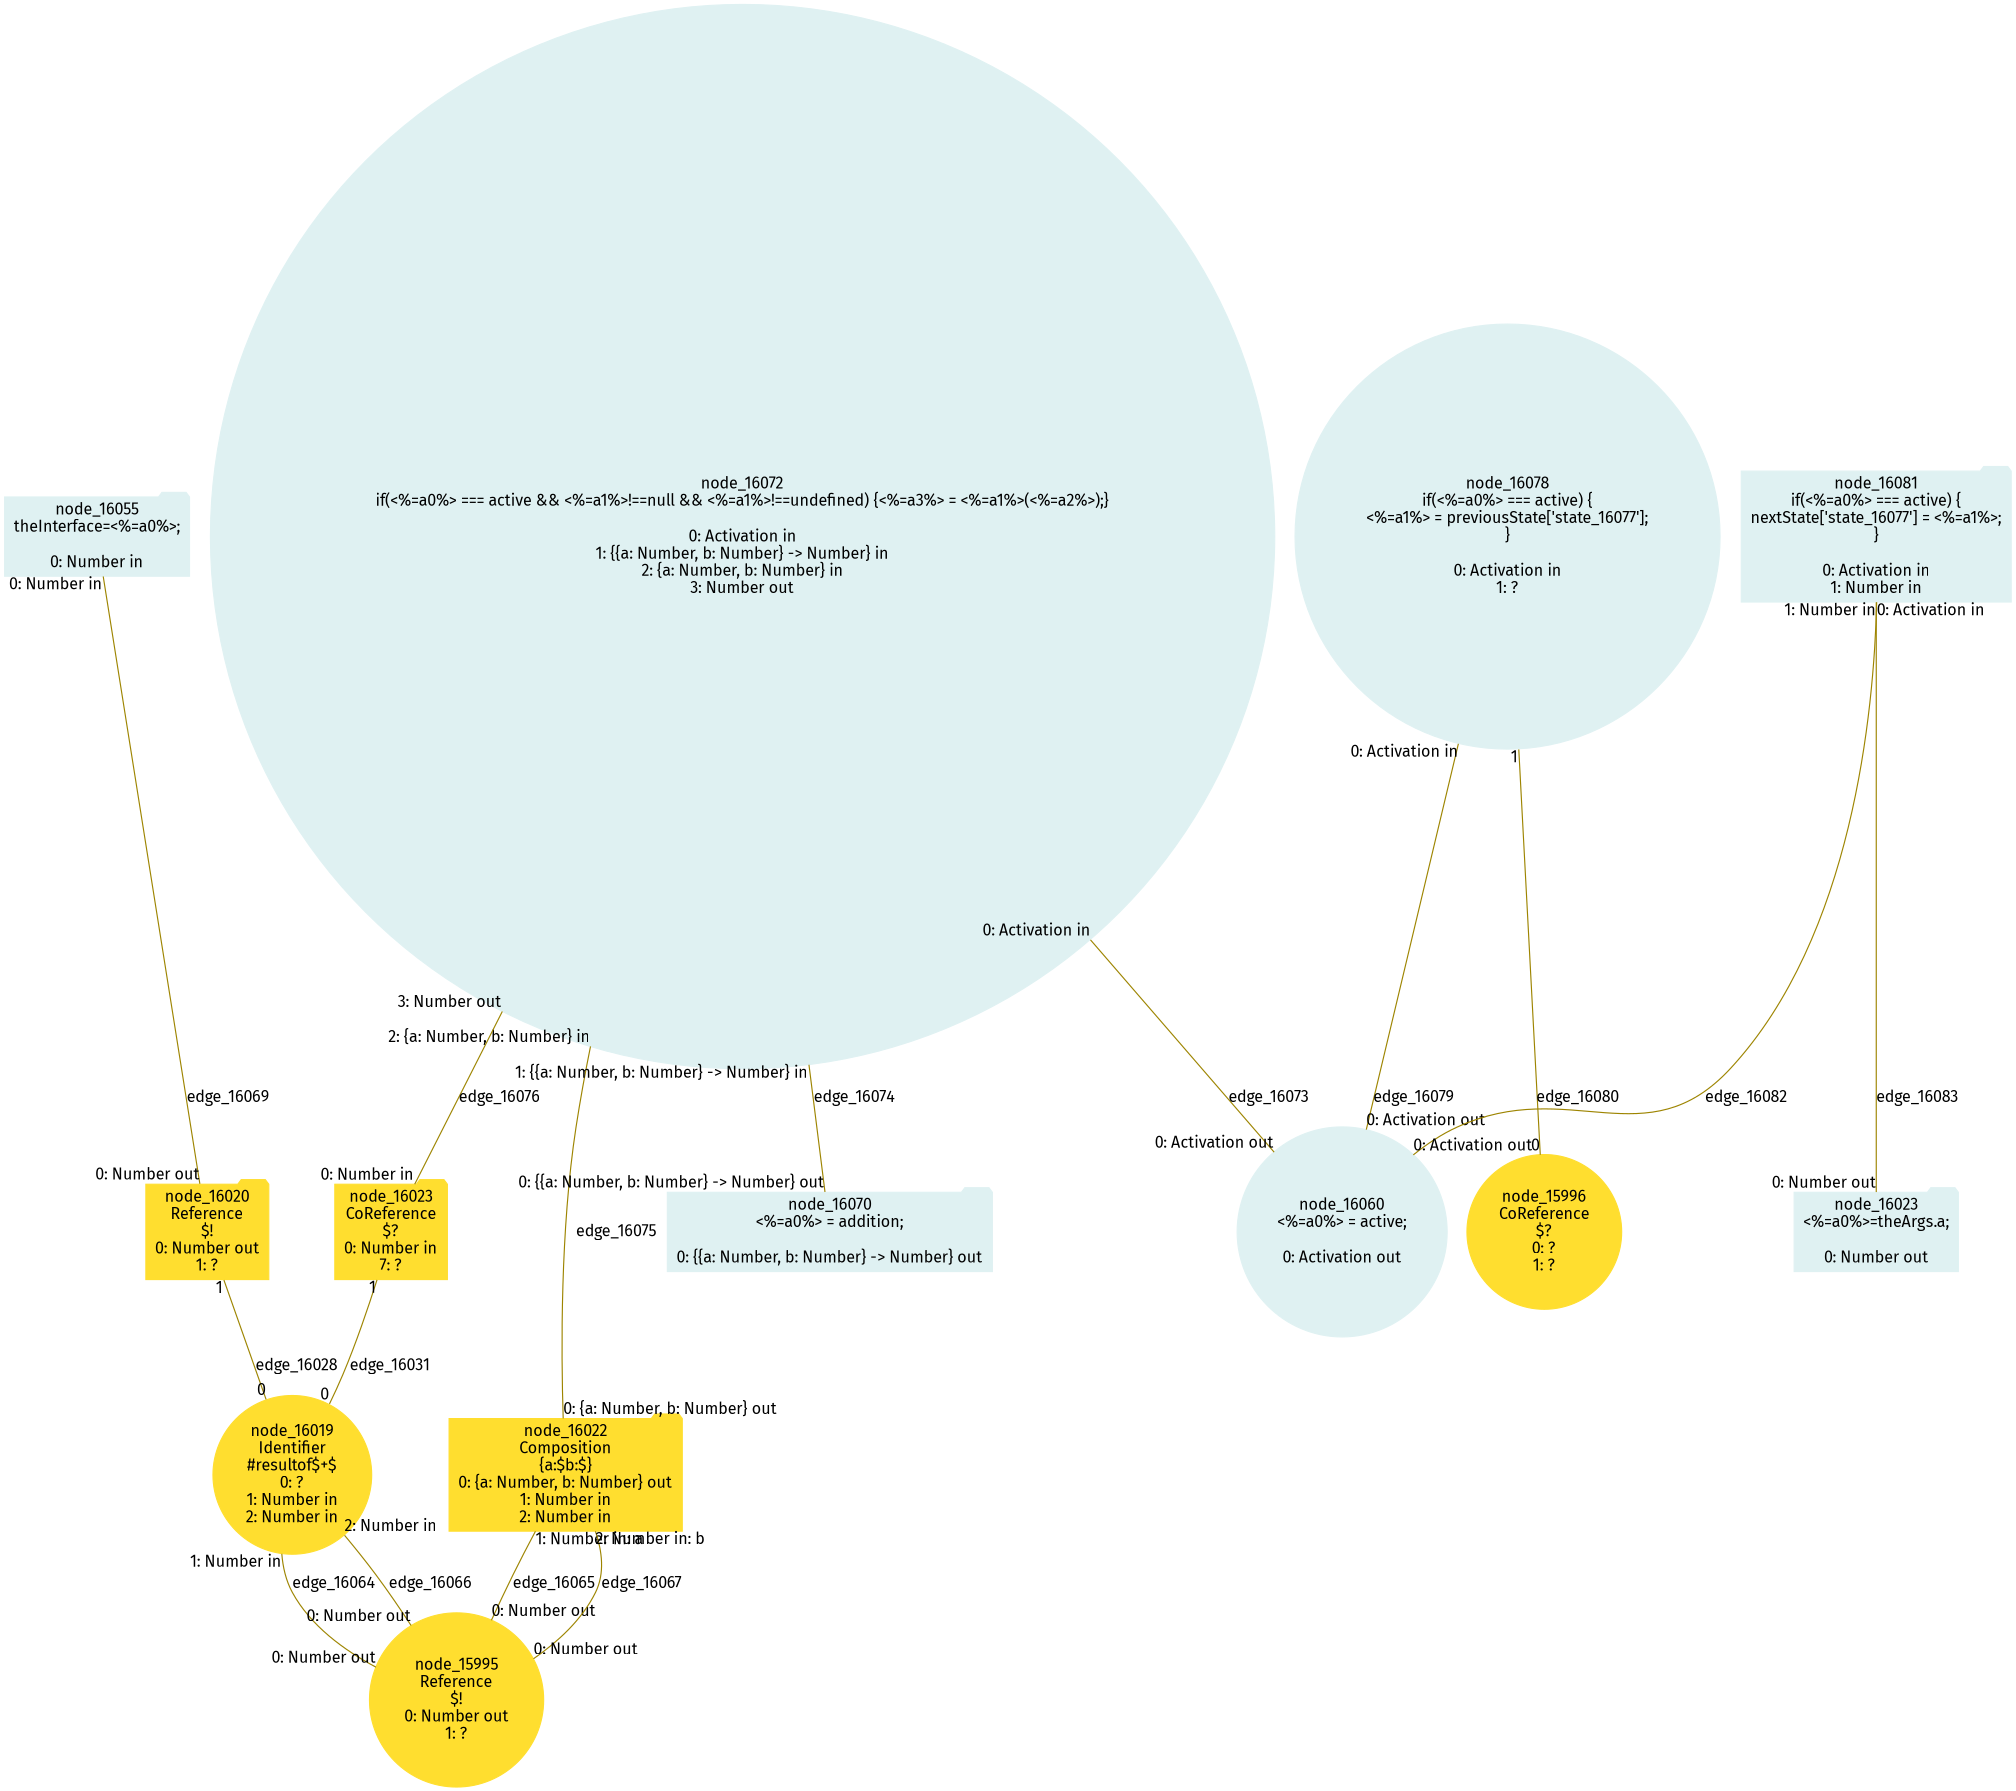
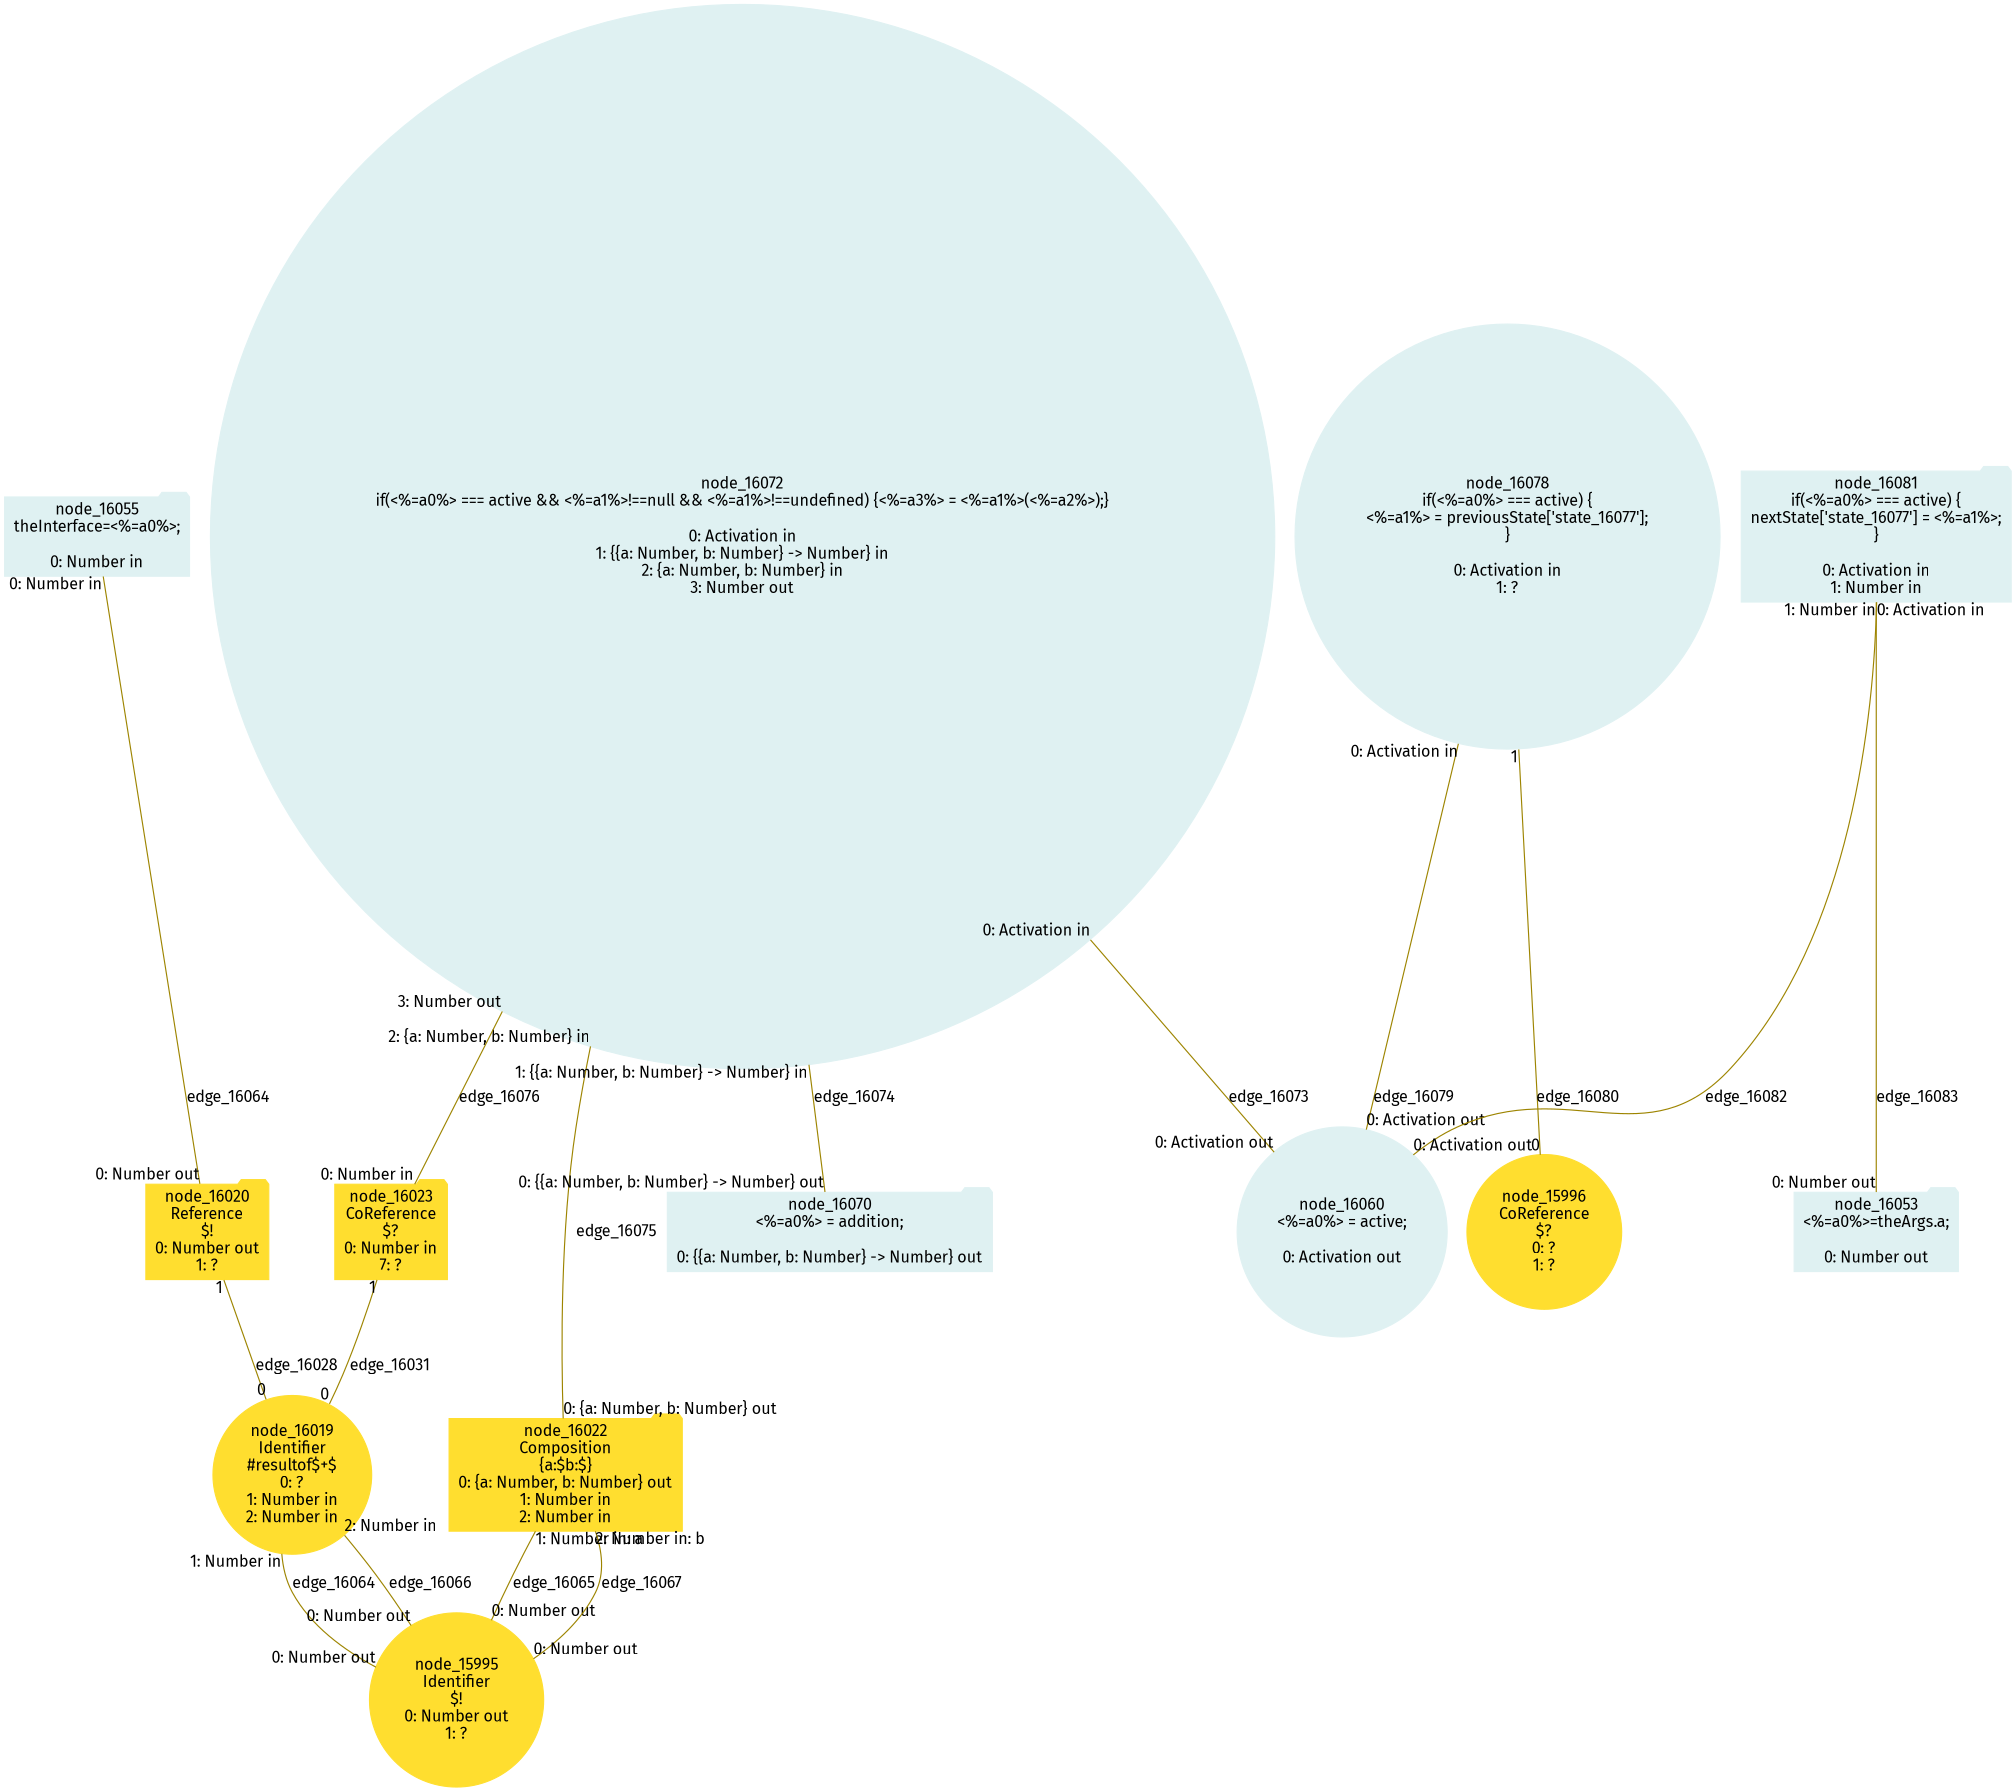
(229, 1098) -> (229, 1098)
(1876, 1232) -> (1876, 1232)
(457, 1700) -> (457, 1700)
